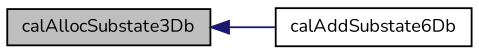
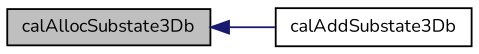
(374, 27) -> (374, 27)
